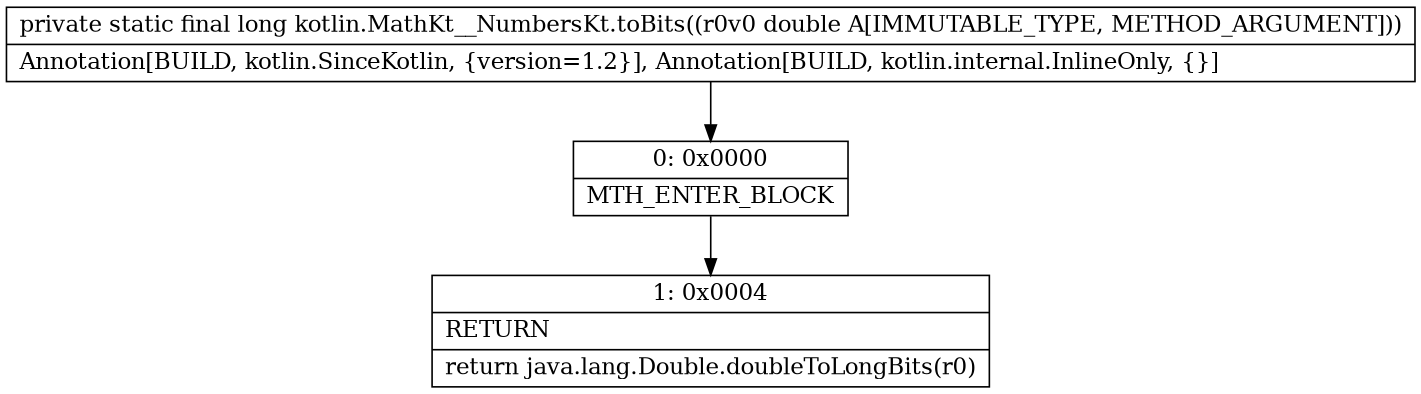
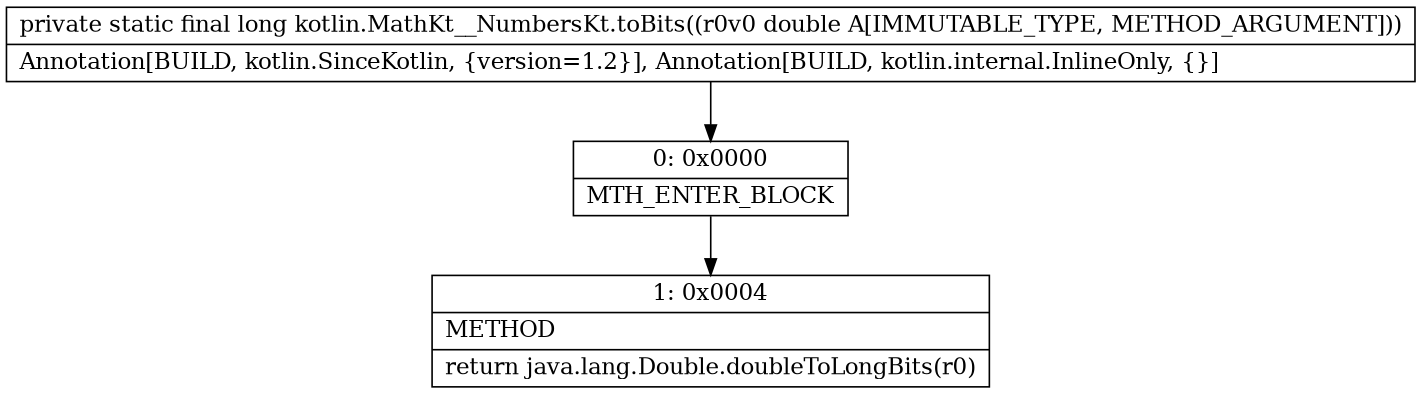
(498, 330) -> (501, 330)
